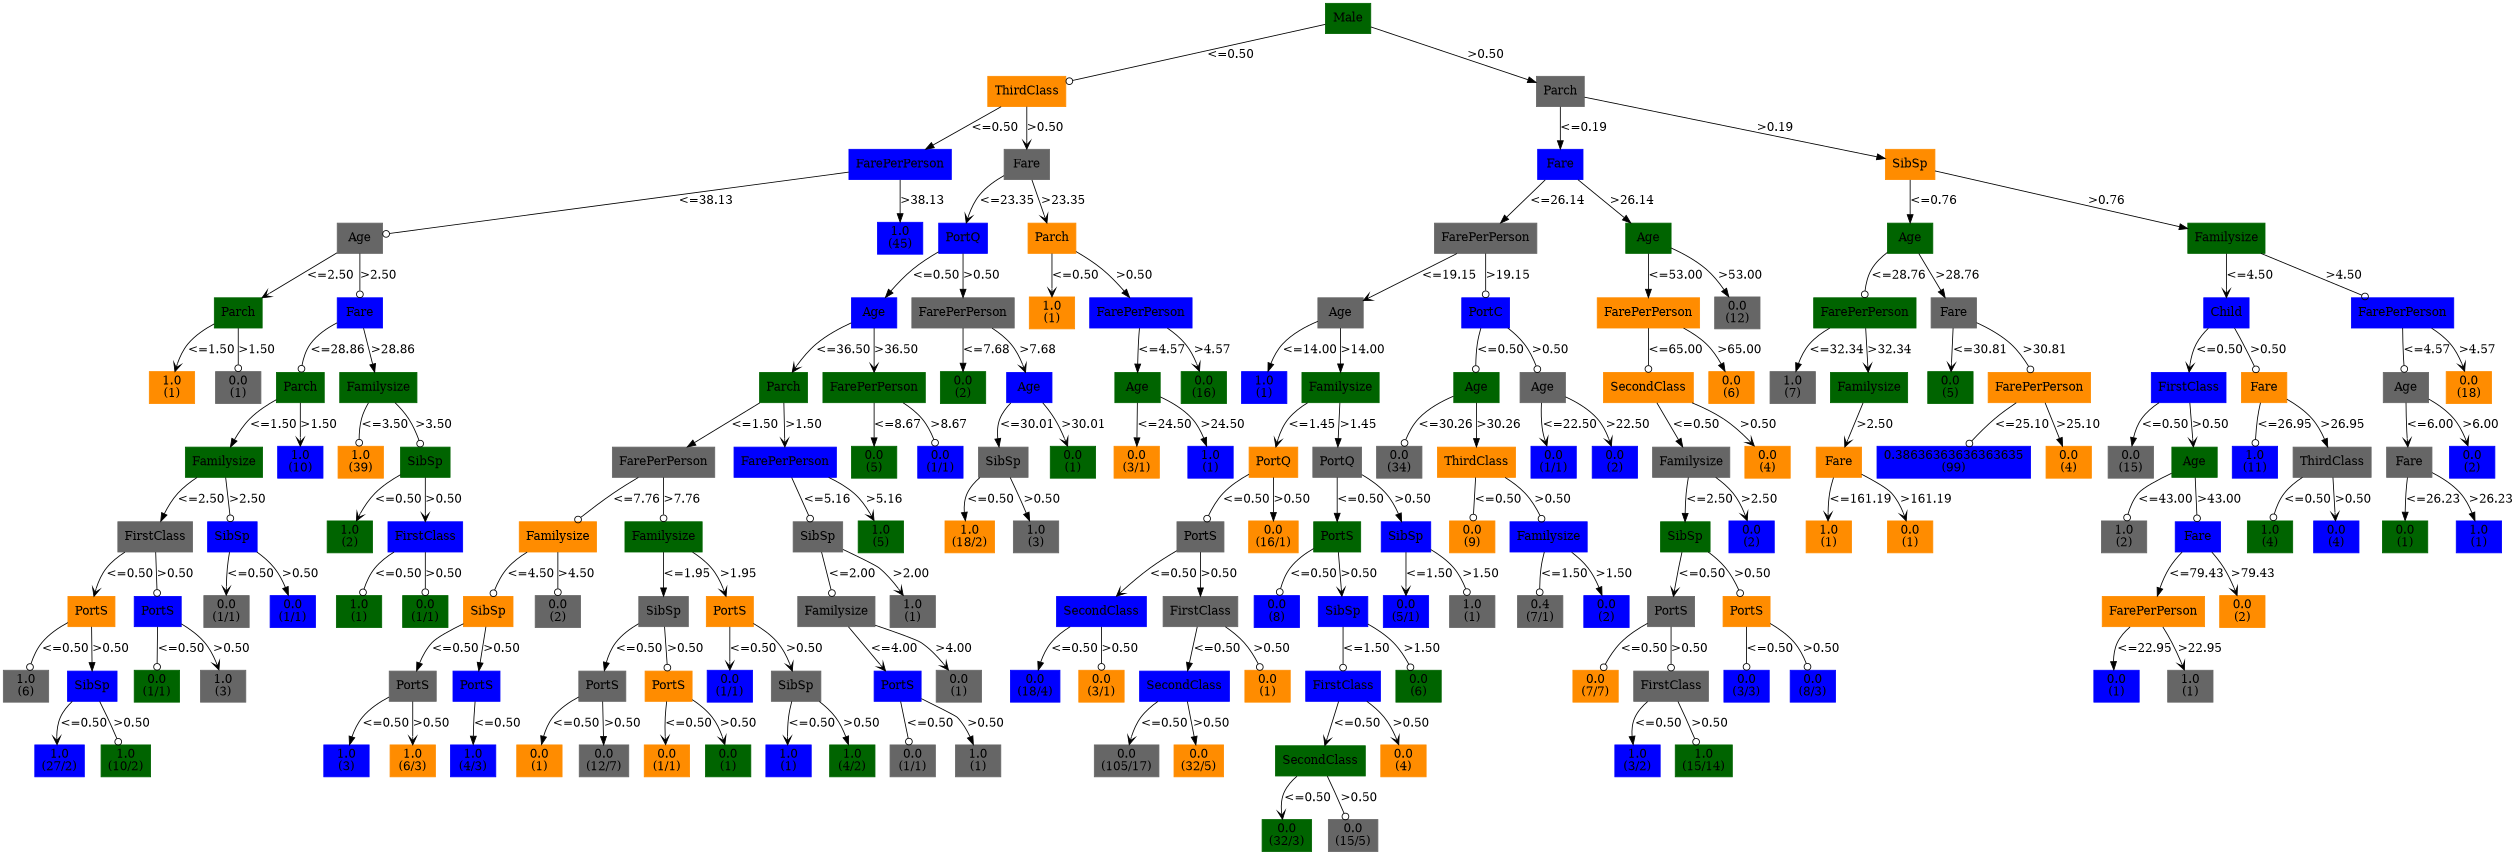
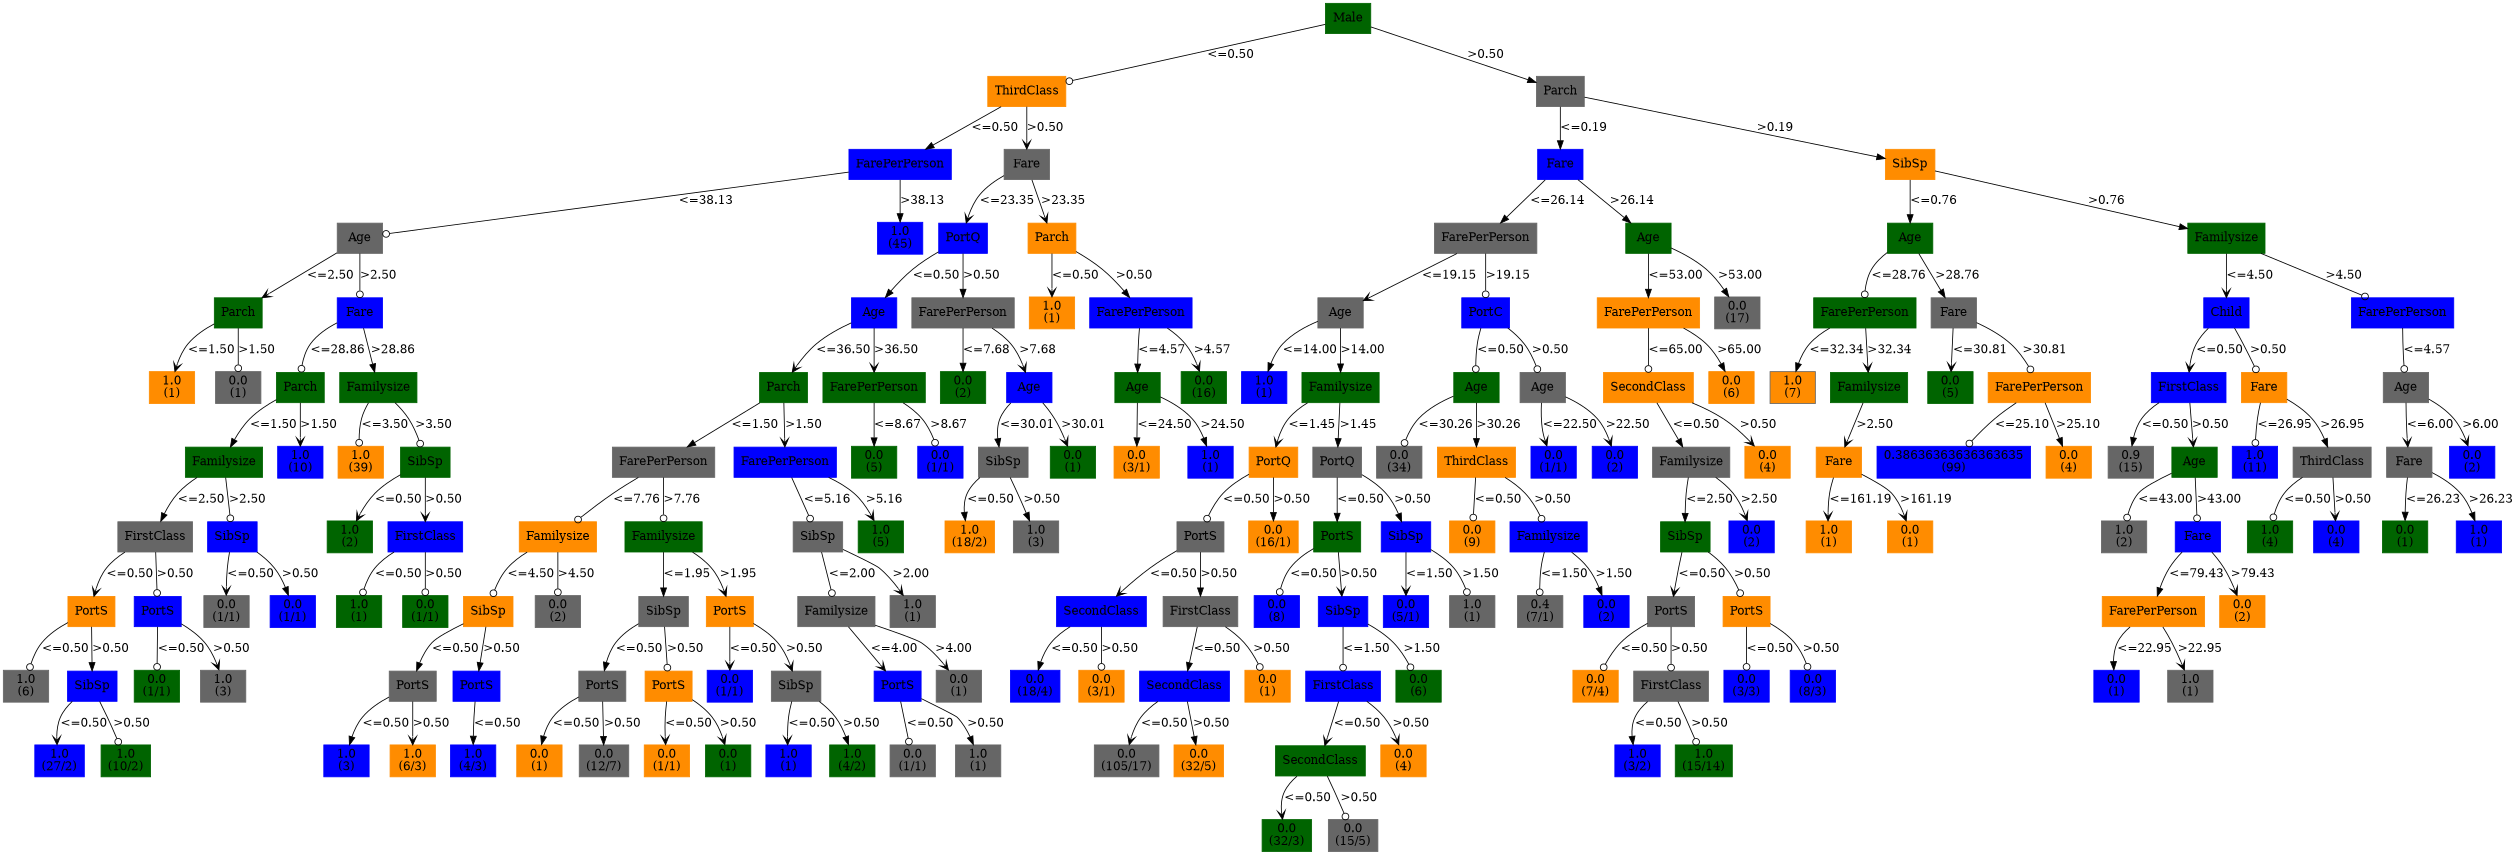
(1737, 313) -> (1737, 313)
(1793, 388) -> (1793, 388)
(2469, 388) -> none
(2131, 462) -> (2131, 462)
(1596, 686) -> (1596, 686)
